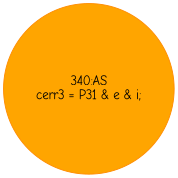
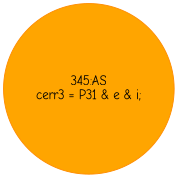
(89, 89) -> (89, 89)
